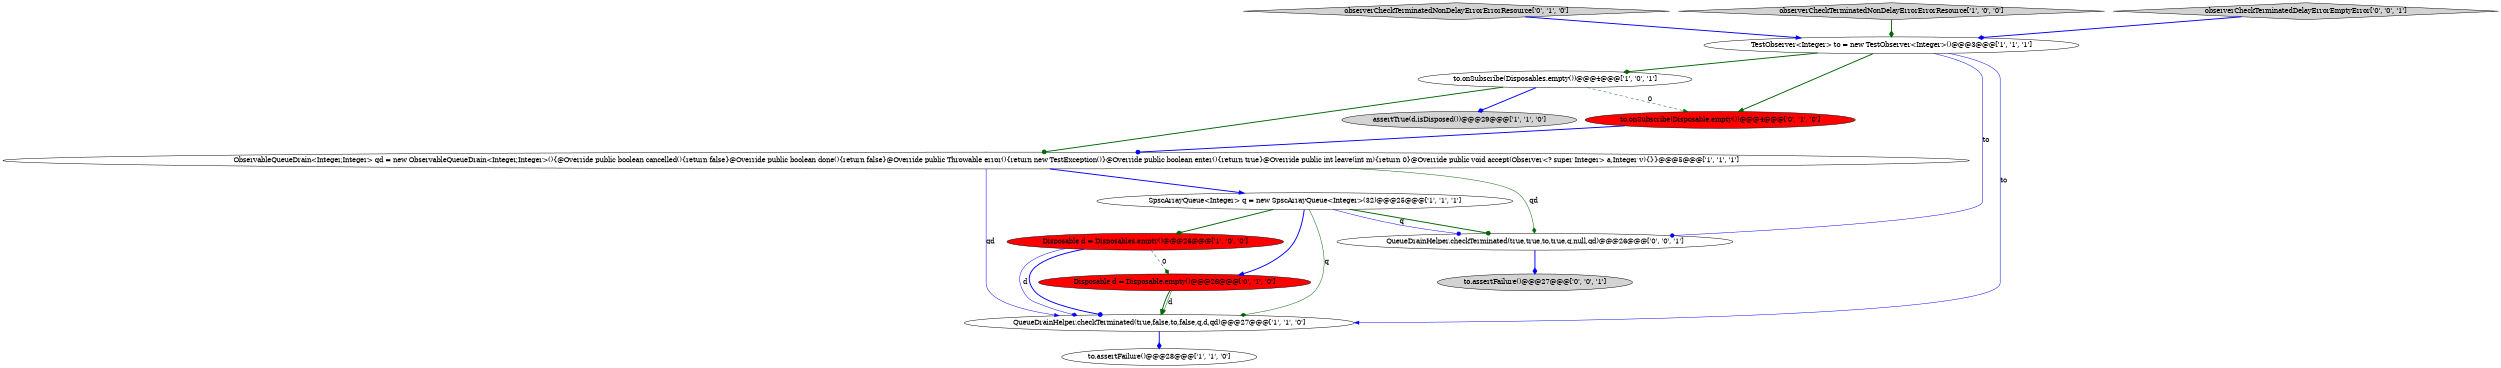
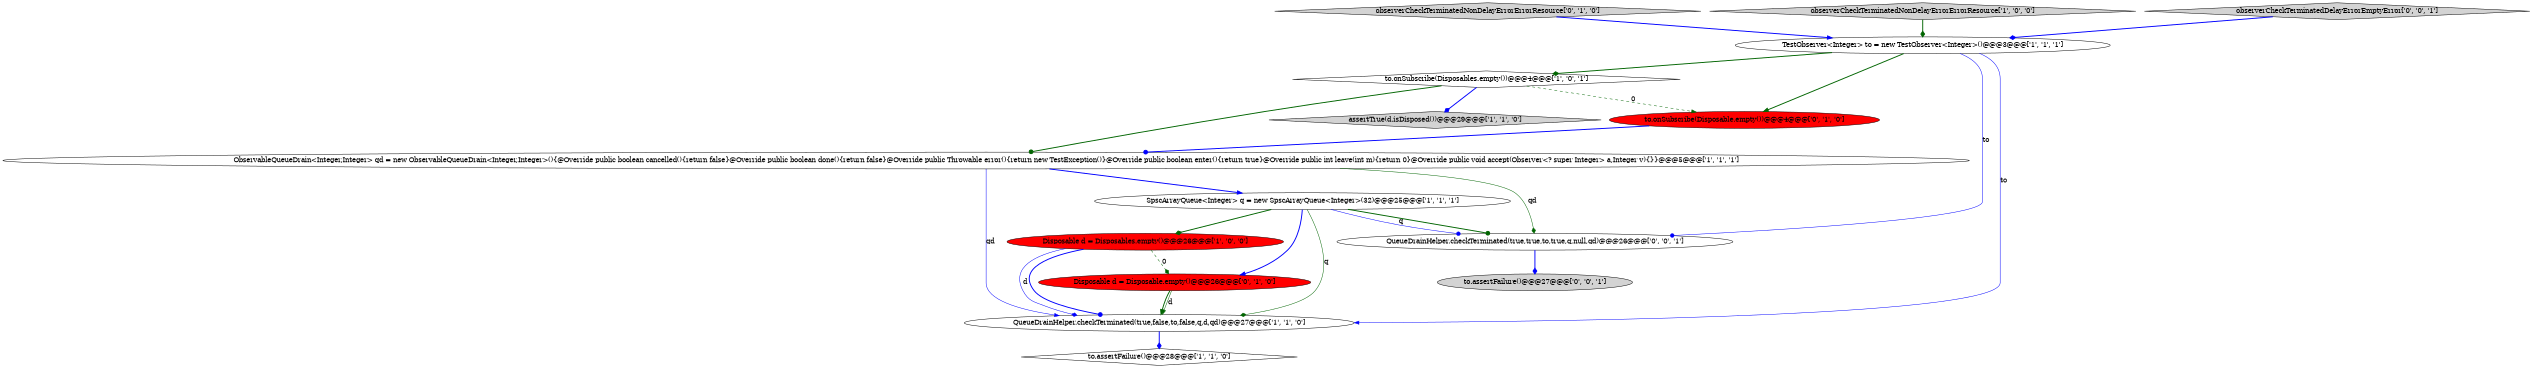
(1555, 79) -> (1486, 79)
(1459, 120) -> (1435, 120)
(1159, 357) -> (1159, 357)
